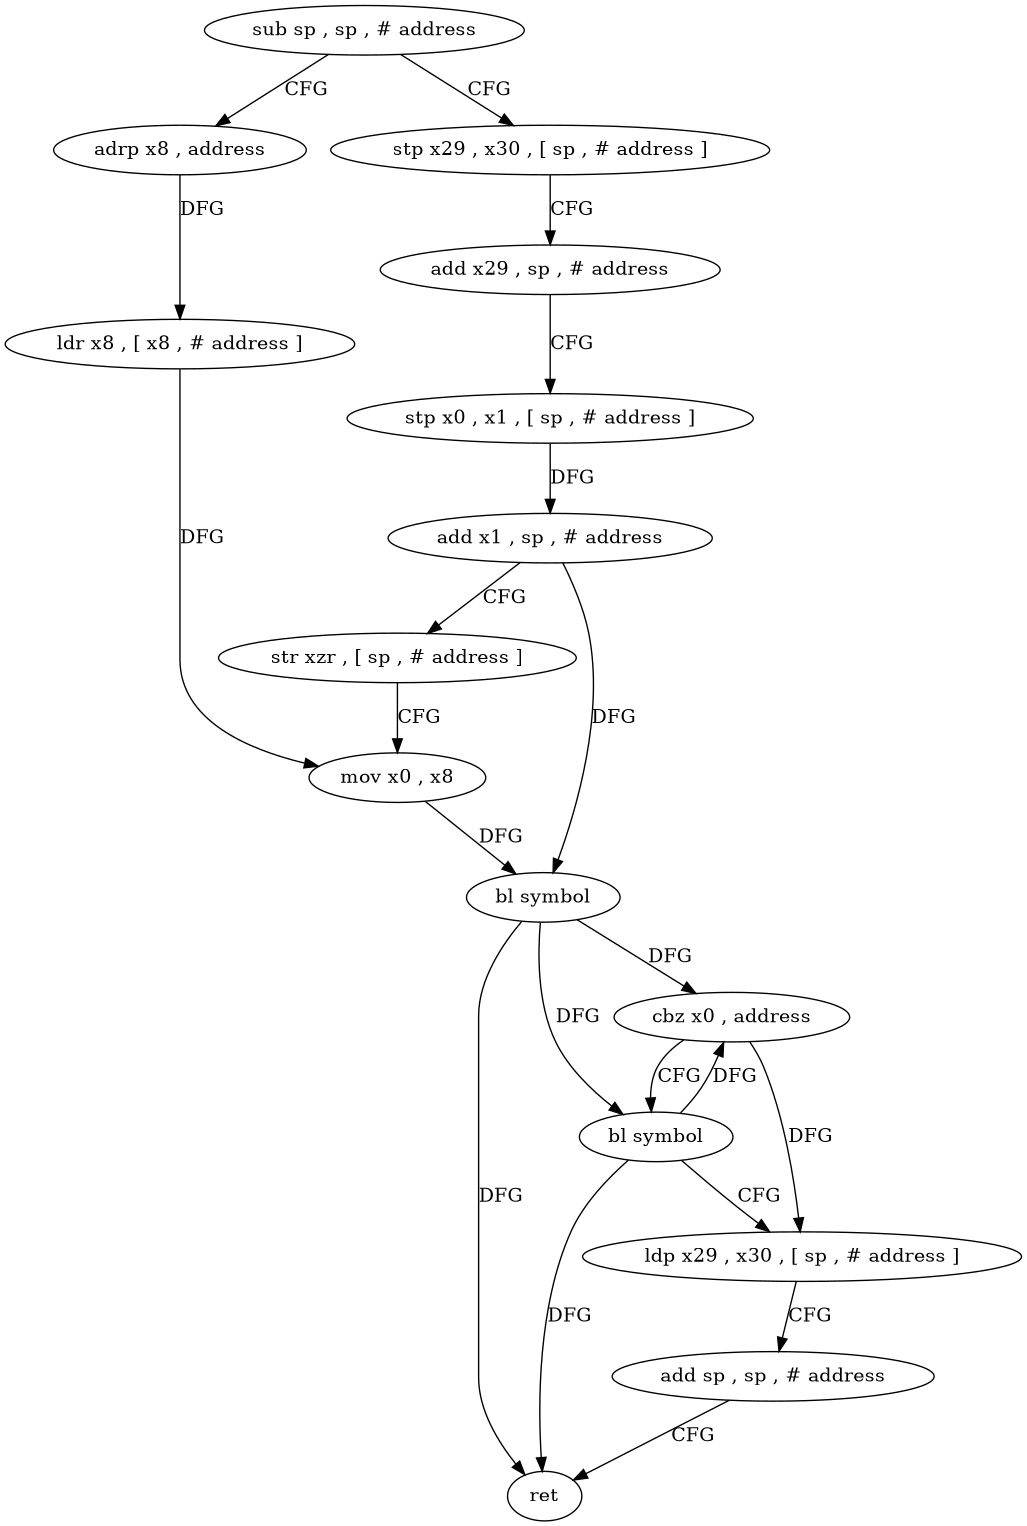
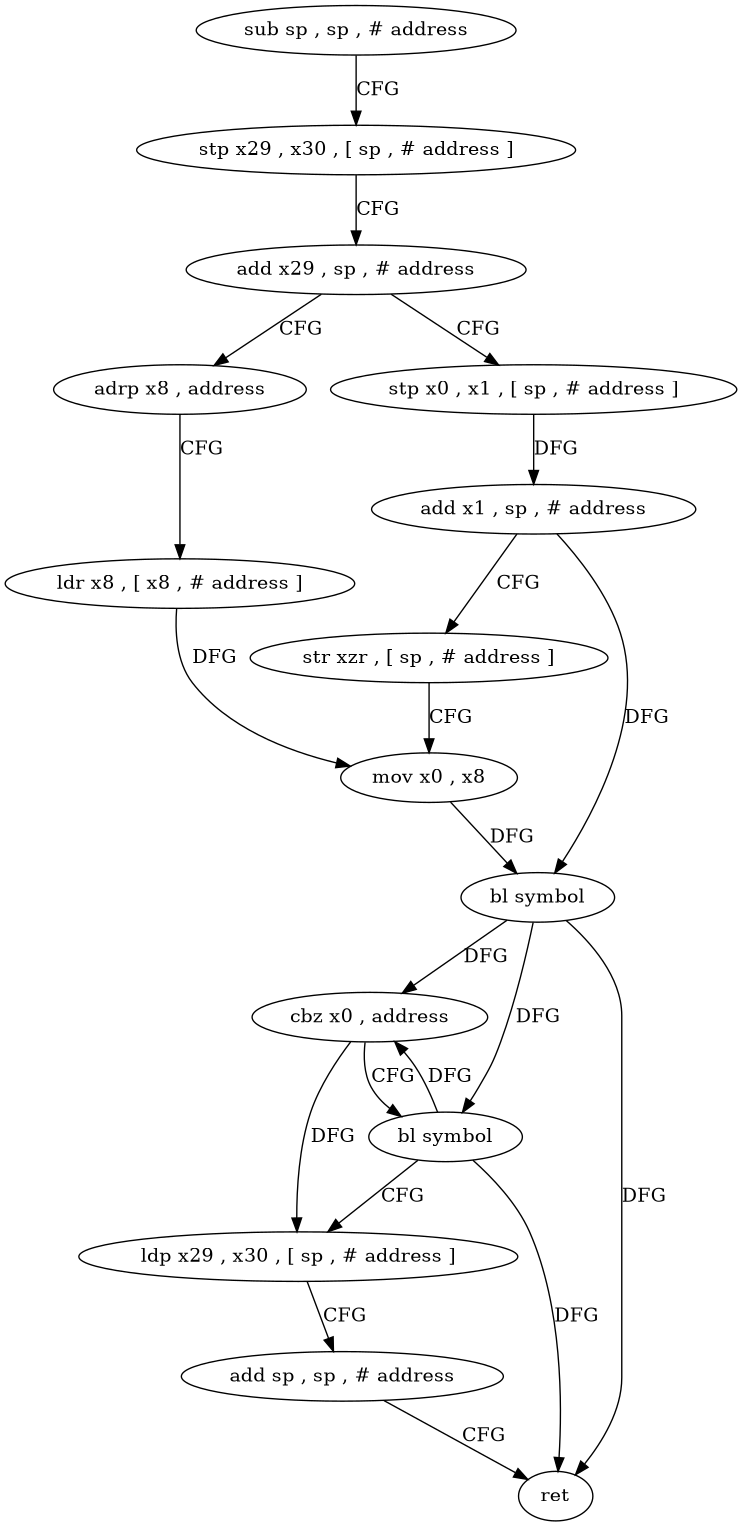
(278, 86) -> (274, 326)
(203, 210) -> (202, 449)
